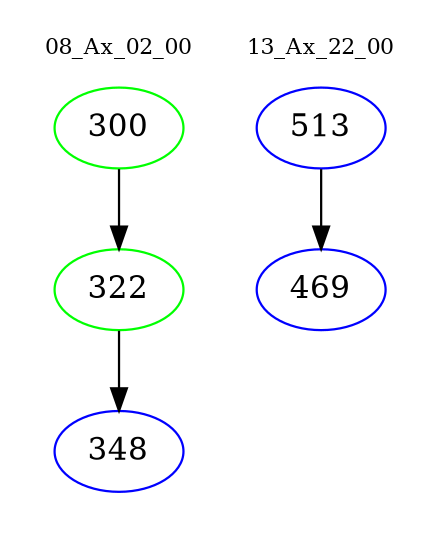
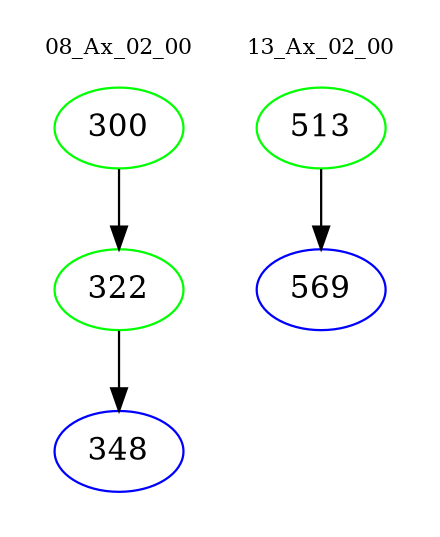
(321, 48) -> (321, 48)
(321, 128) -> (321, 128)
(321, 290) -> (321, 290)
